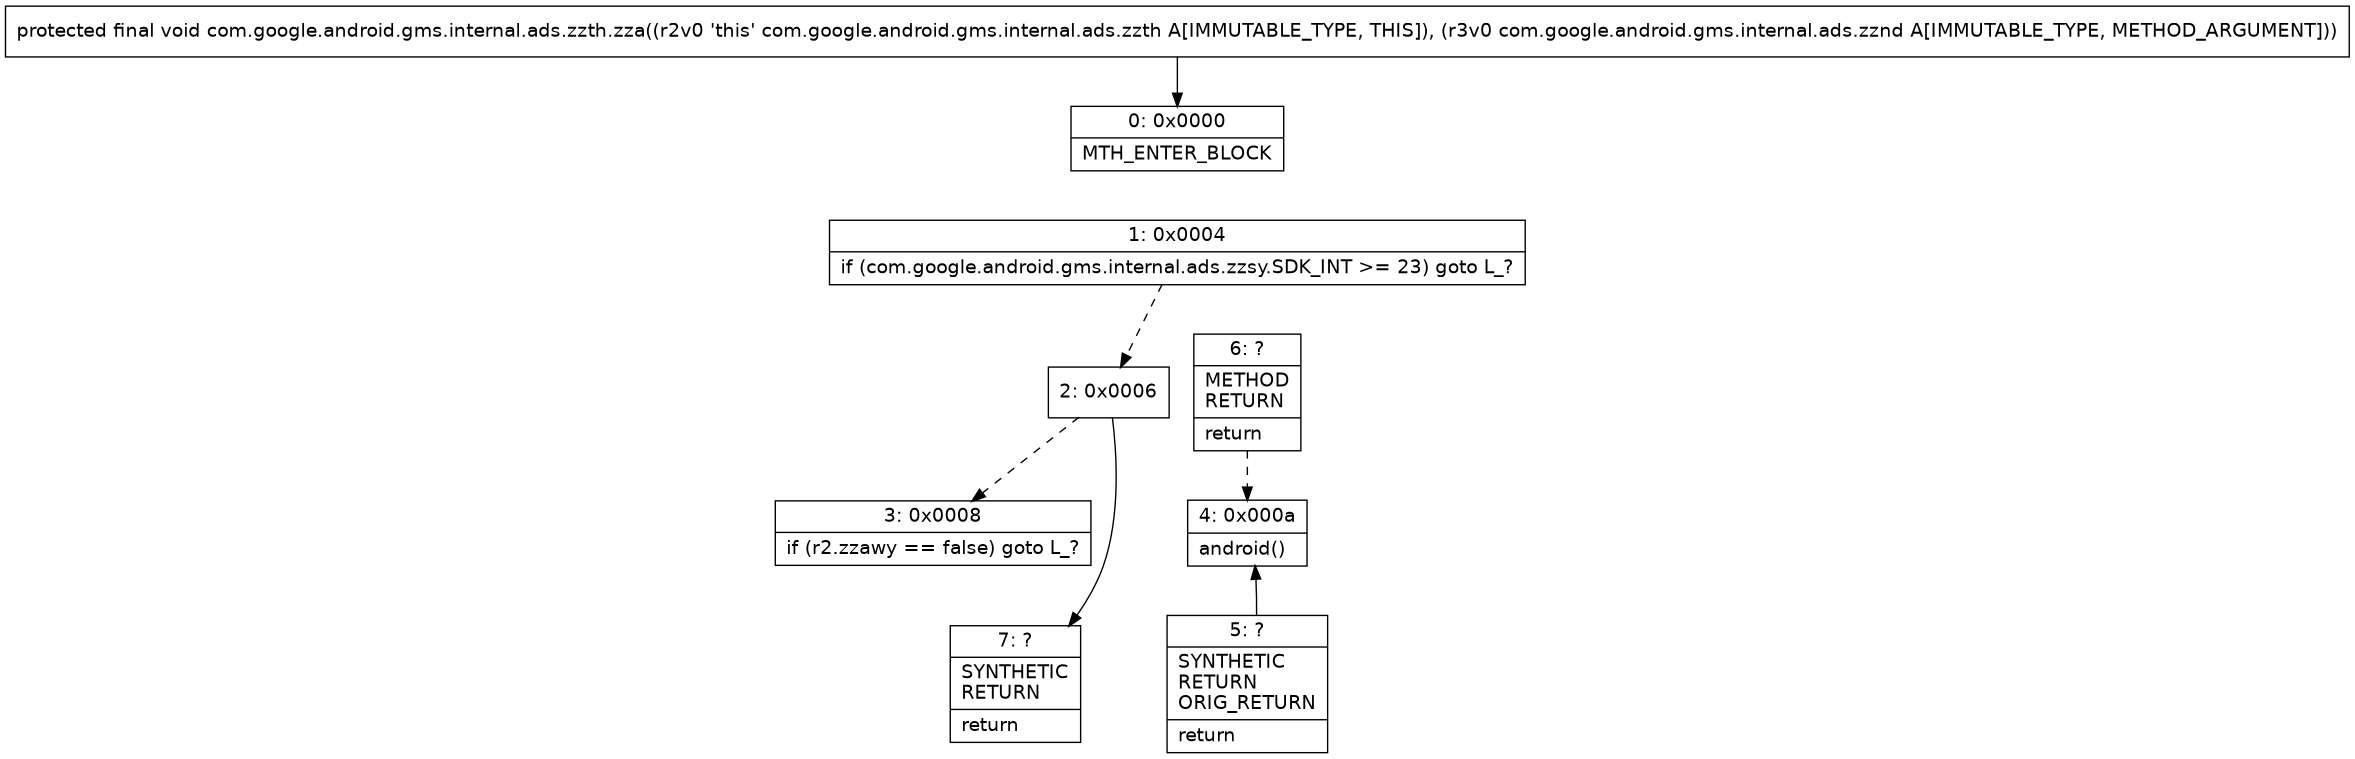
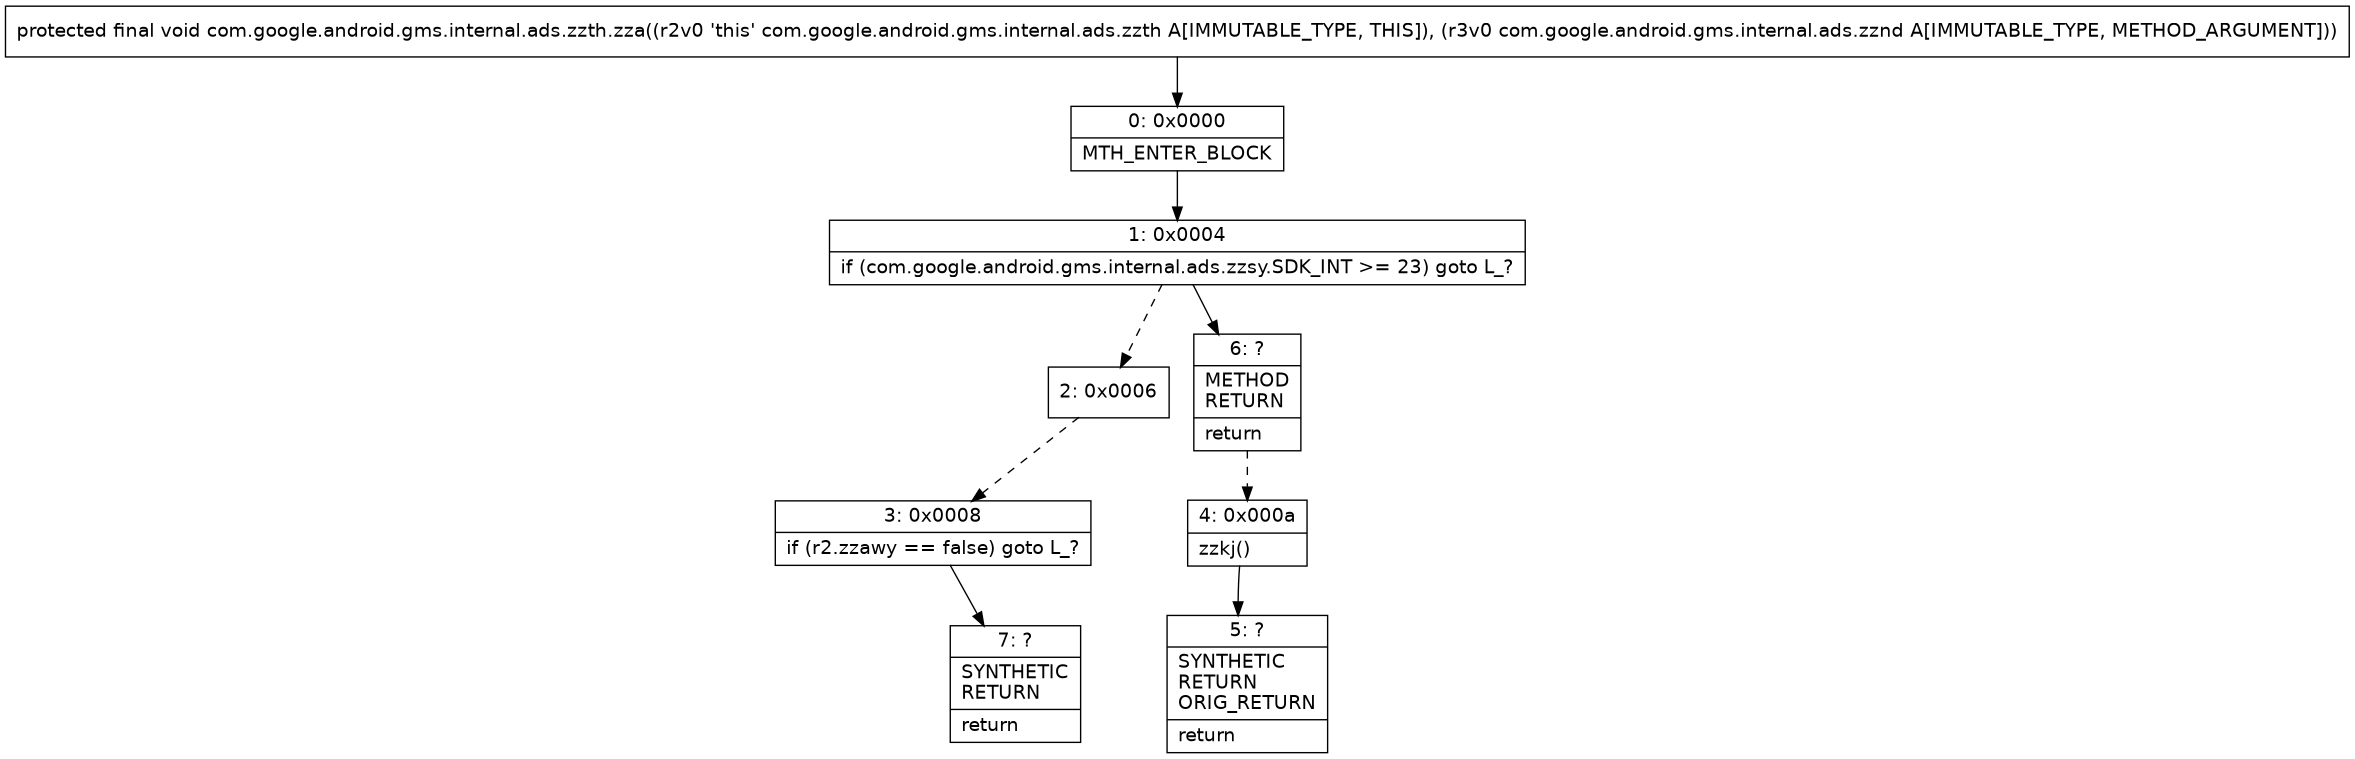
none -> (1177, 189)
none -> (1203, 303)
(1113, 520) -> (964, 589)
(1243, 549) -> (1225, 549)
(1257, 597) -> (1239, 584)
